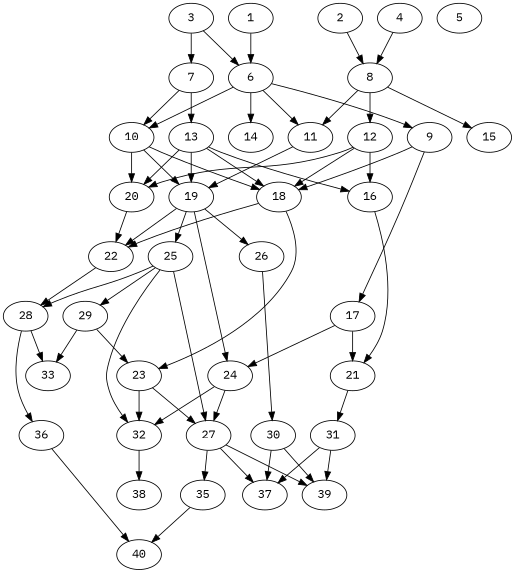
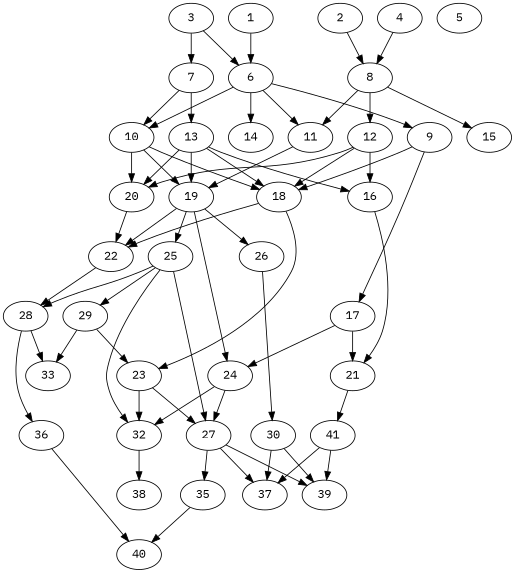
(333, 435) -> (333, 435)
